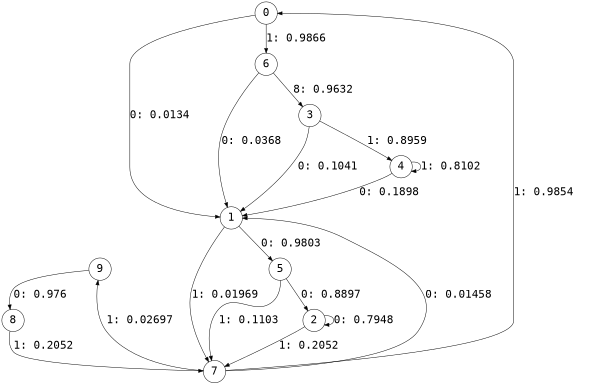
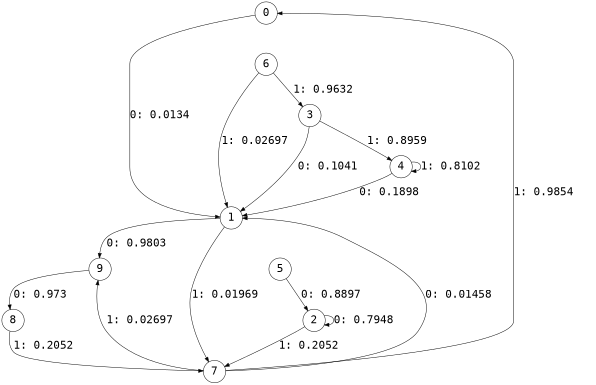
(266, 36) -> none
(333, 90) -> (333, 90)
(262, 141) -> (262, 141)
(254, 242) -> (153, 223)
(54, 295) -> (54, 295)
(233, 303) -> none
